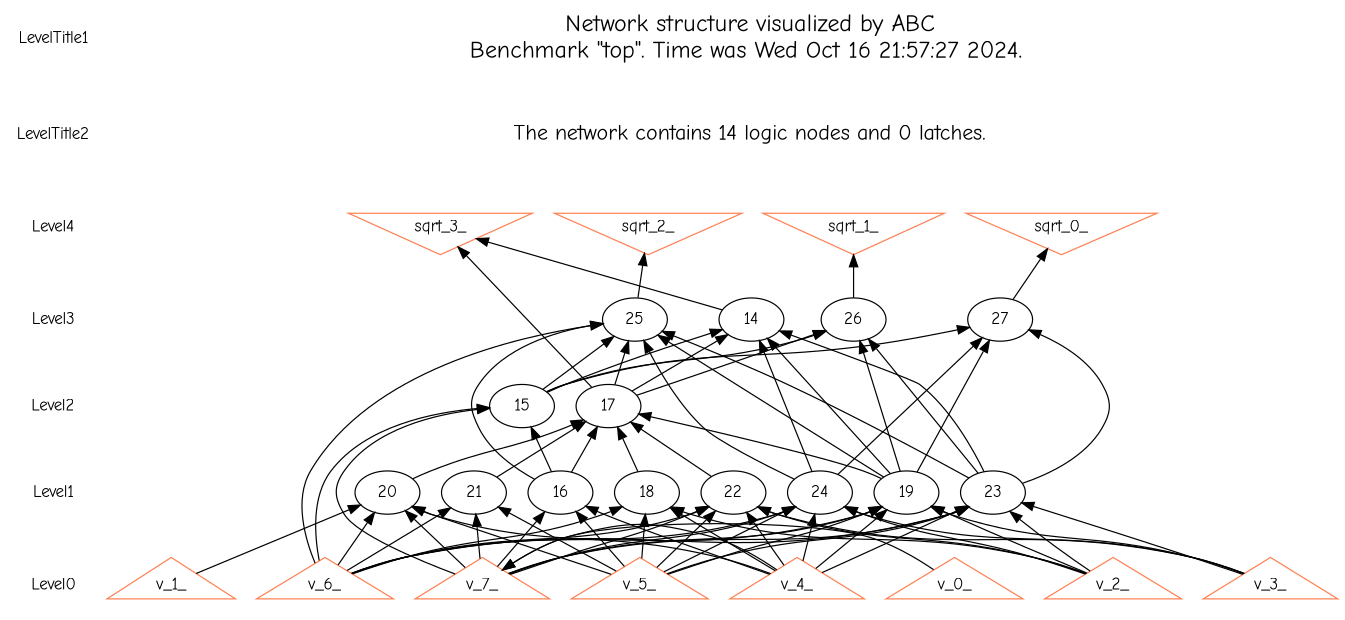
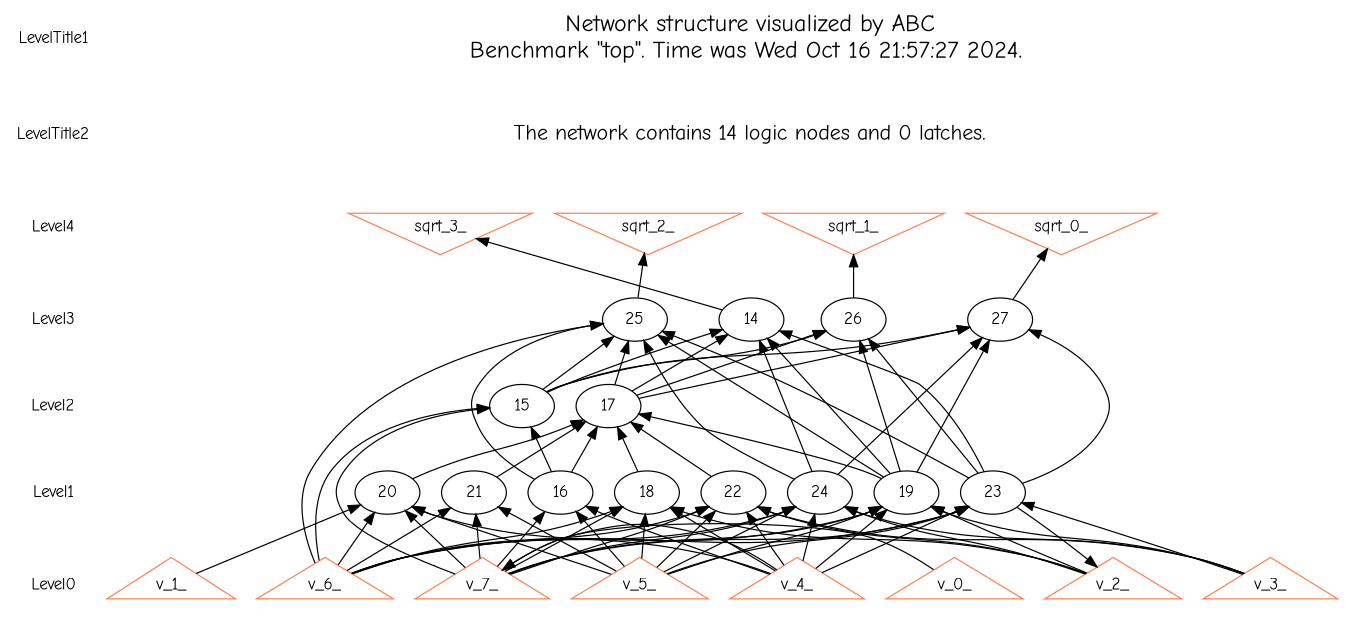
(529, 322) -> (806, 362)
none -> (559, 542)
(1058, 548) -> (1046, 528)
